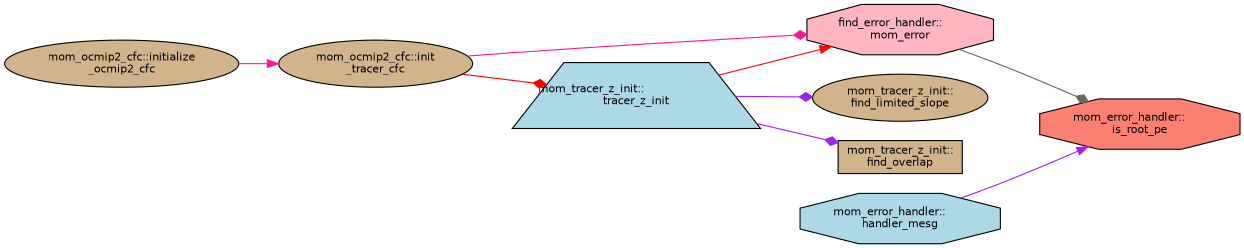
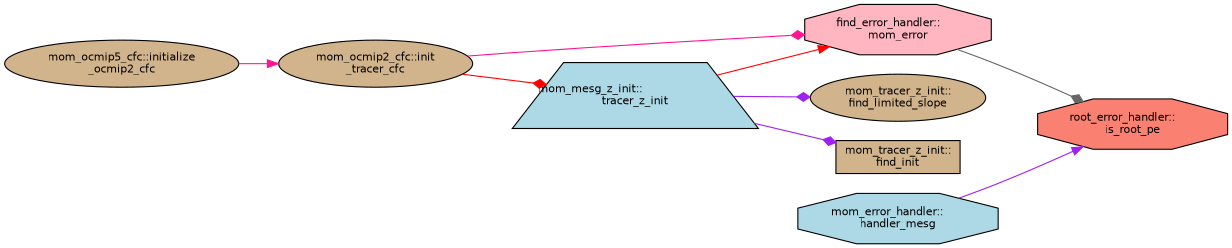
(122, 64) -> (122, 64)
(636, 96) -> (635, 96)
(1140, 124) -> (1133, 124)
(900, 157) -> (898, 157)
